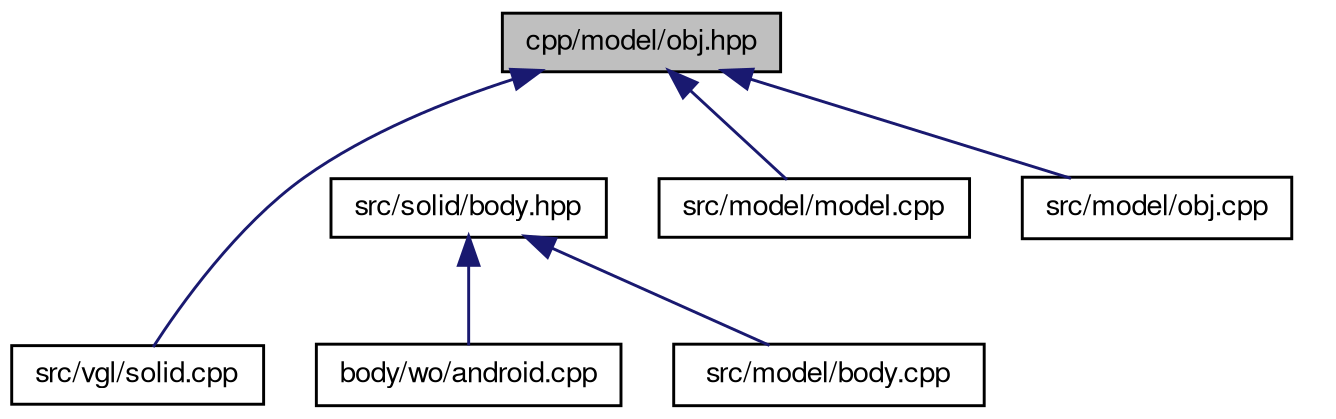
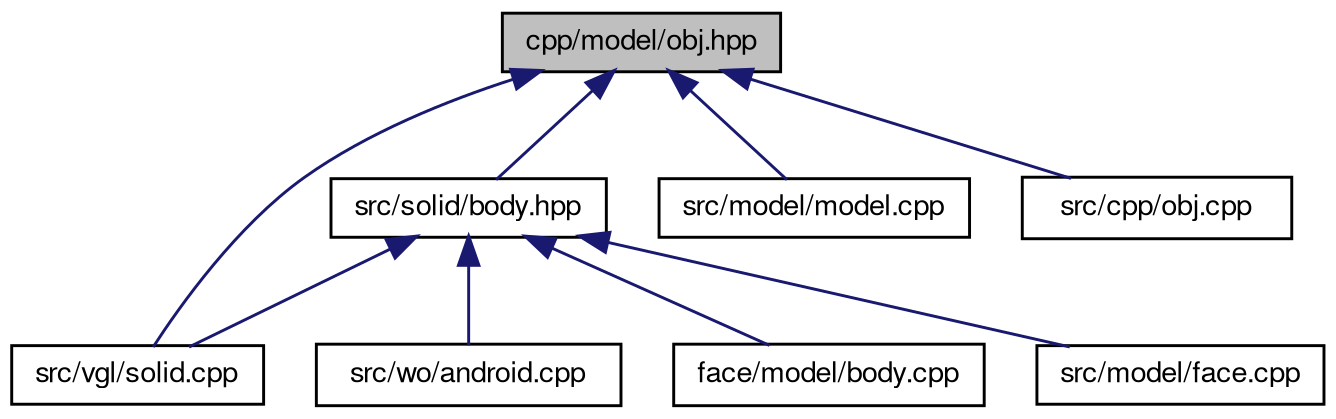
none -> (544, 135)
(1157, 208) -> (1157, 208)
none -> (290, 298)
(469, 375) -> (469, 375)
(829, 375) -> (829, 375)
none -> (1180, 375)
